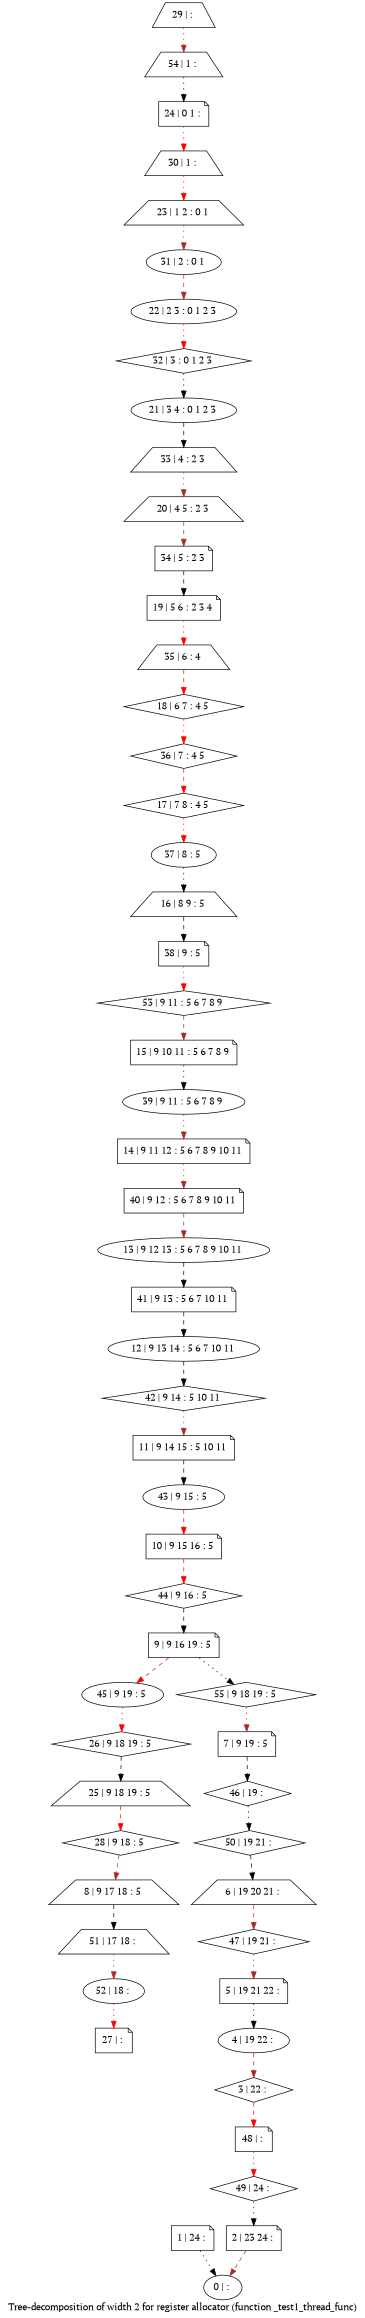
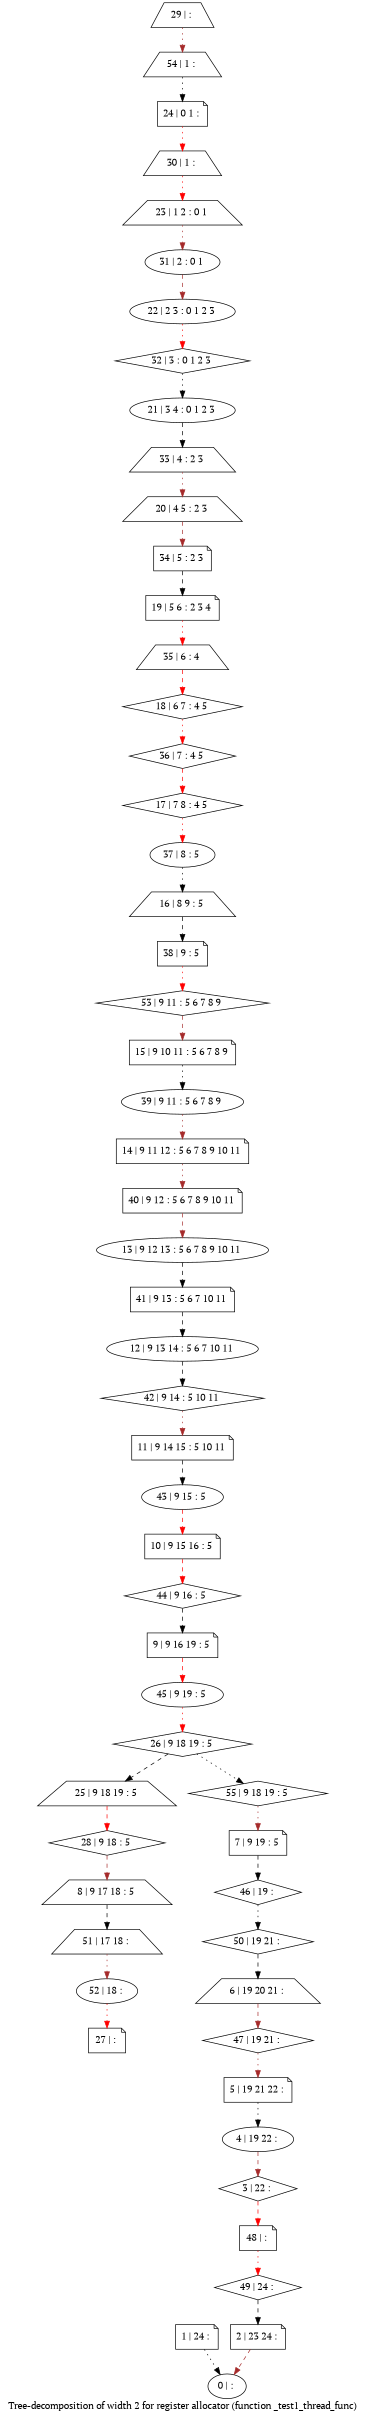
(214, 1669) -> (217, 1767)
(254, 2210) -> (258, 2309)
